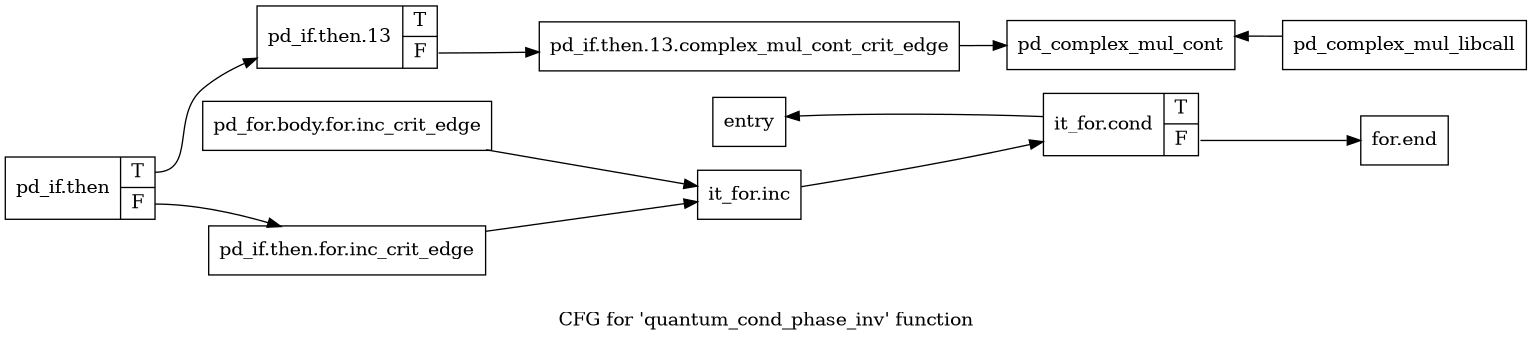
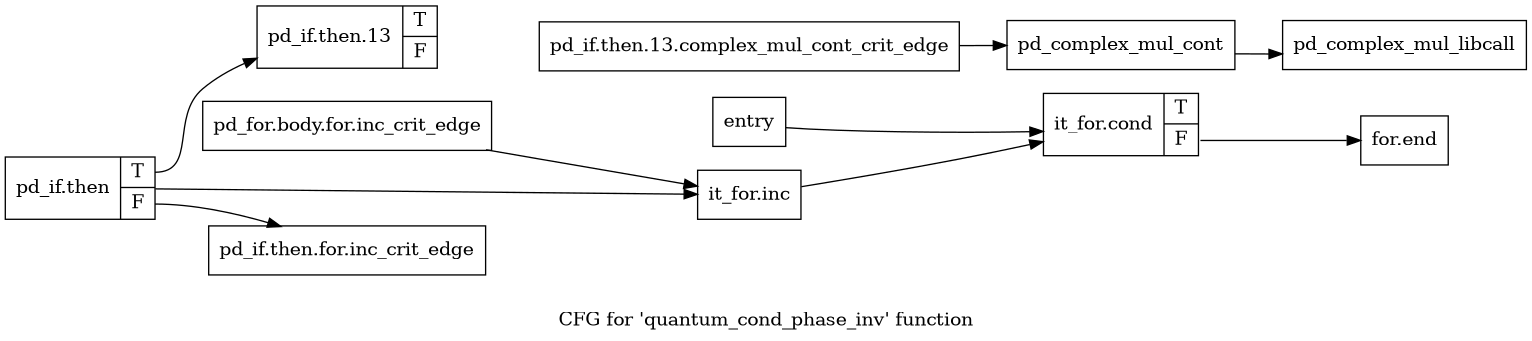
(1265, 36) -> (1252, 54)
(482, 53) -> none
(921, 114) -> (908, 132)
(585, 217) -> (420, 192)
